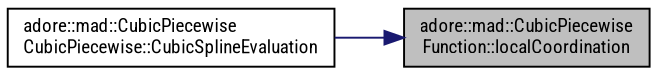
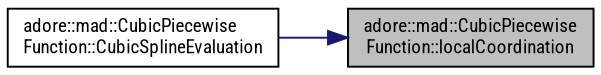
(171, 38) -> (143, 38)
